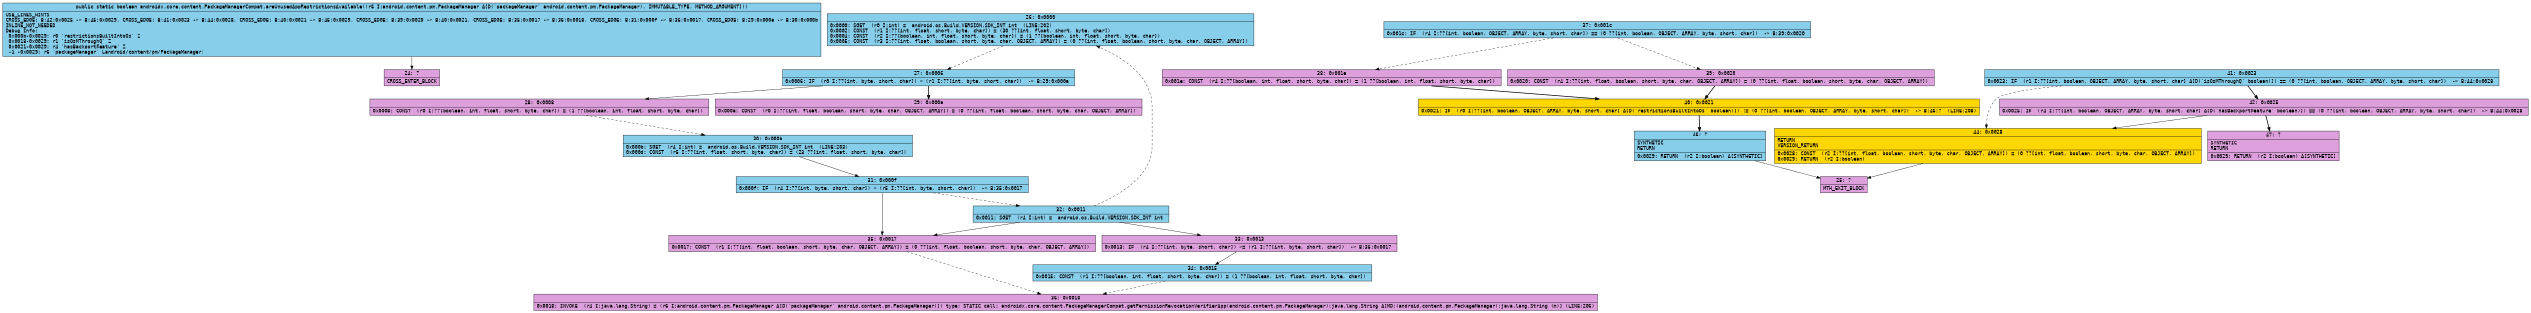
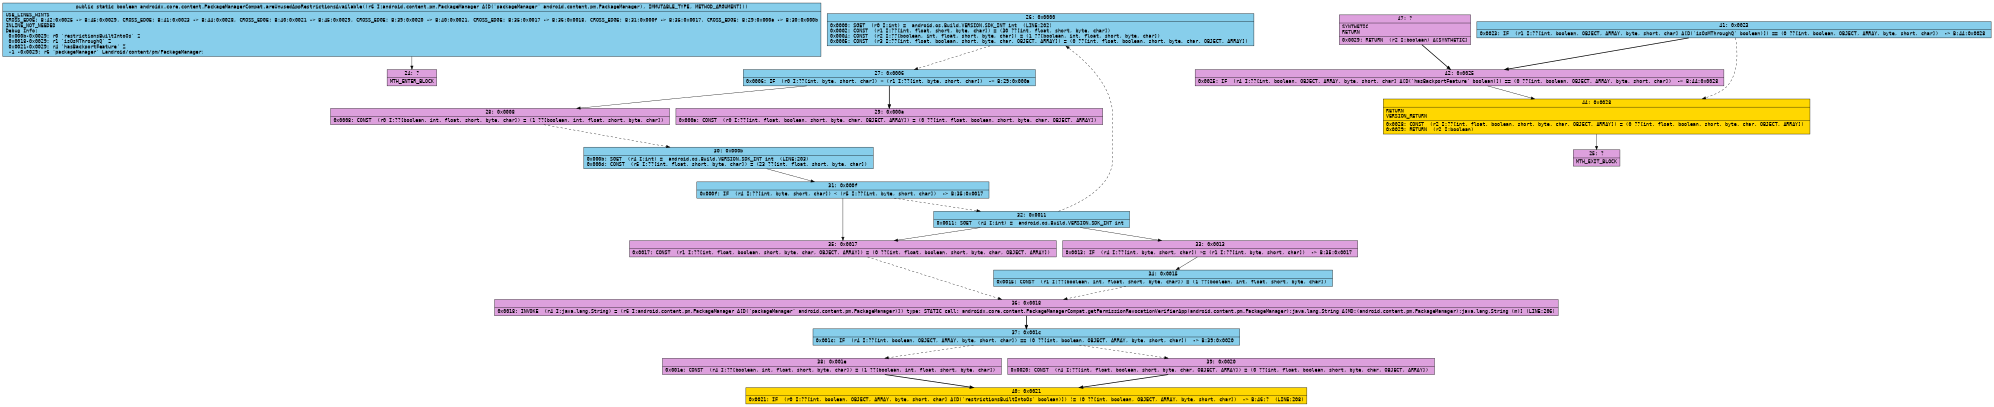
(412, 82) -> (412, 82)
(2267, 121) -> (1435, 56)
(1700, 146) -> none
none -> (1026, 321)
